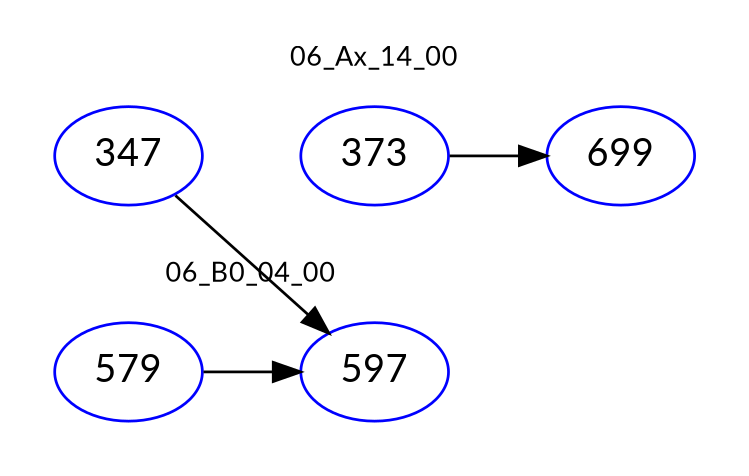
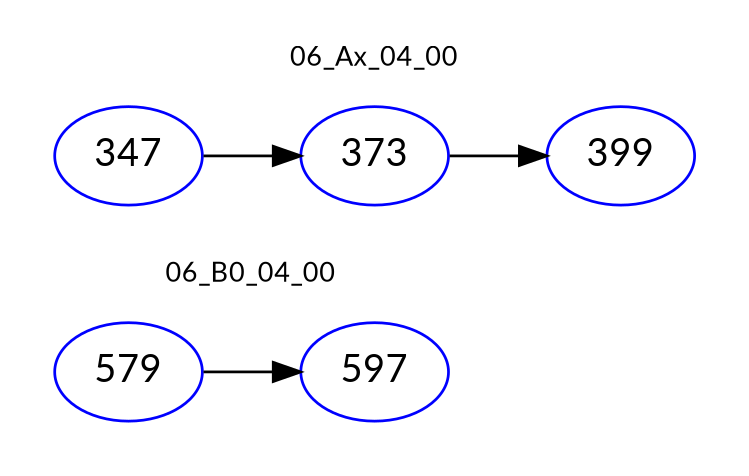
(375, 59) -> (375, 59)
(621, 156) -> (621, 156)
(255, 267) -> (238, 156)
